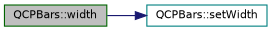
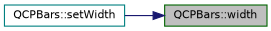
(121, 16) -> (139, 16)
